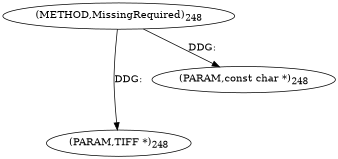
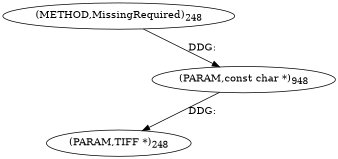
(114, 76) -> (184, 110)
(300, 79) -> (300, 79)
